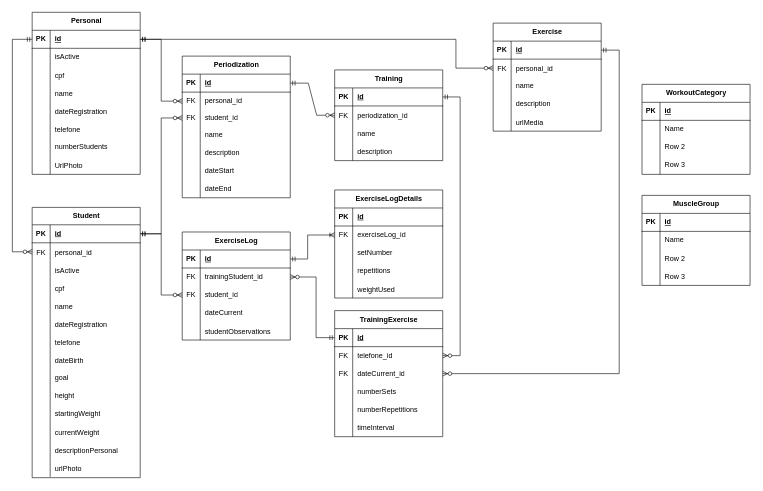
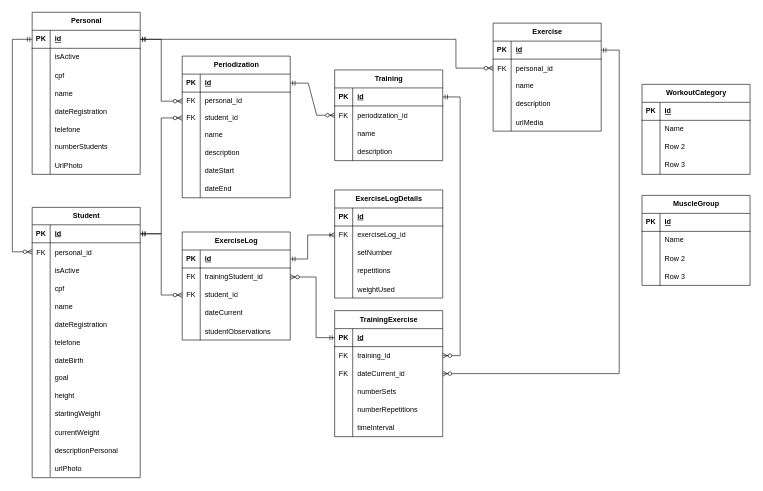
(378, 356) -> (377, 356)
